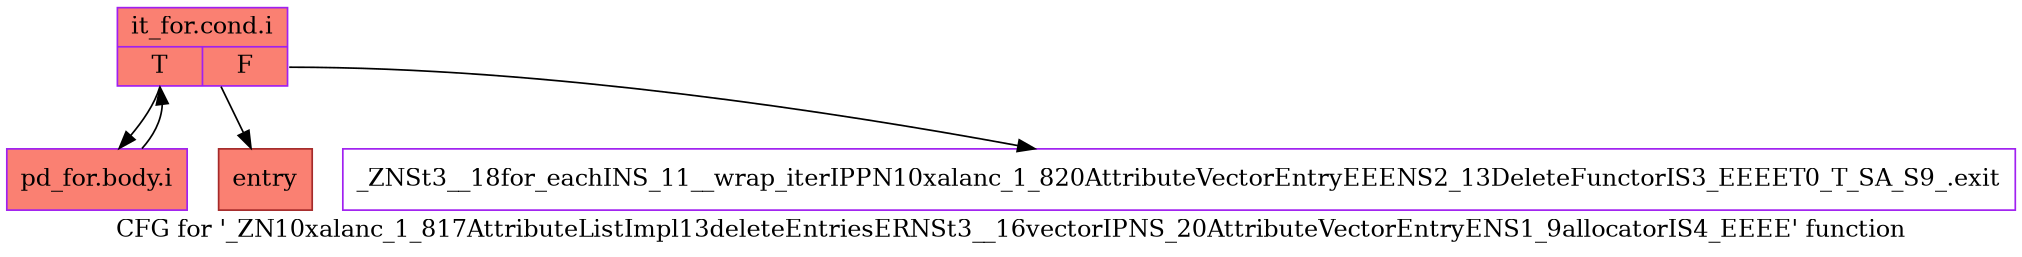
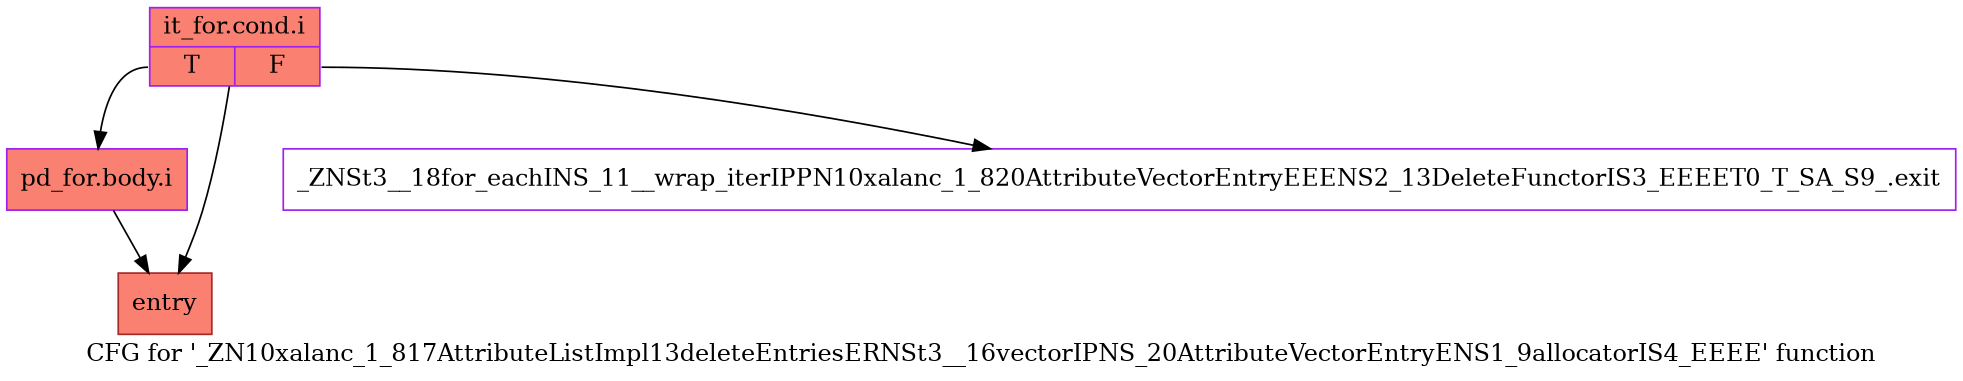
(156, 128) -> (127, 234)
